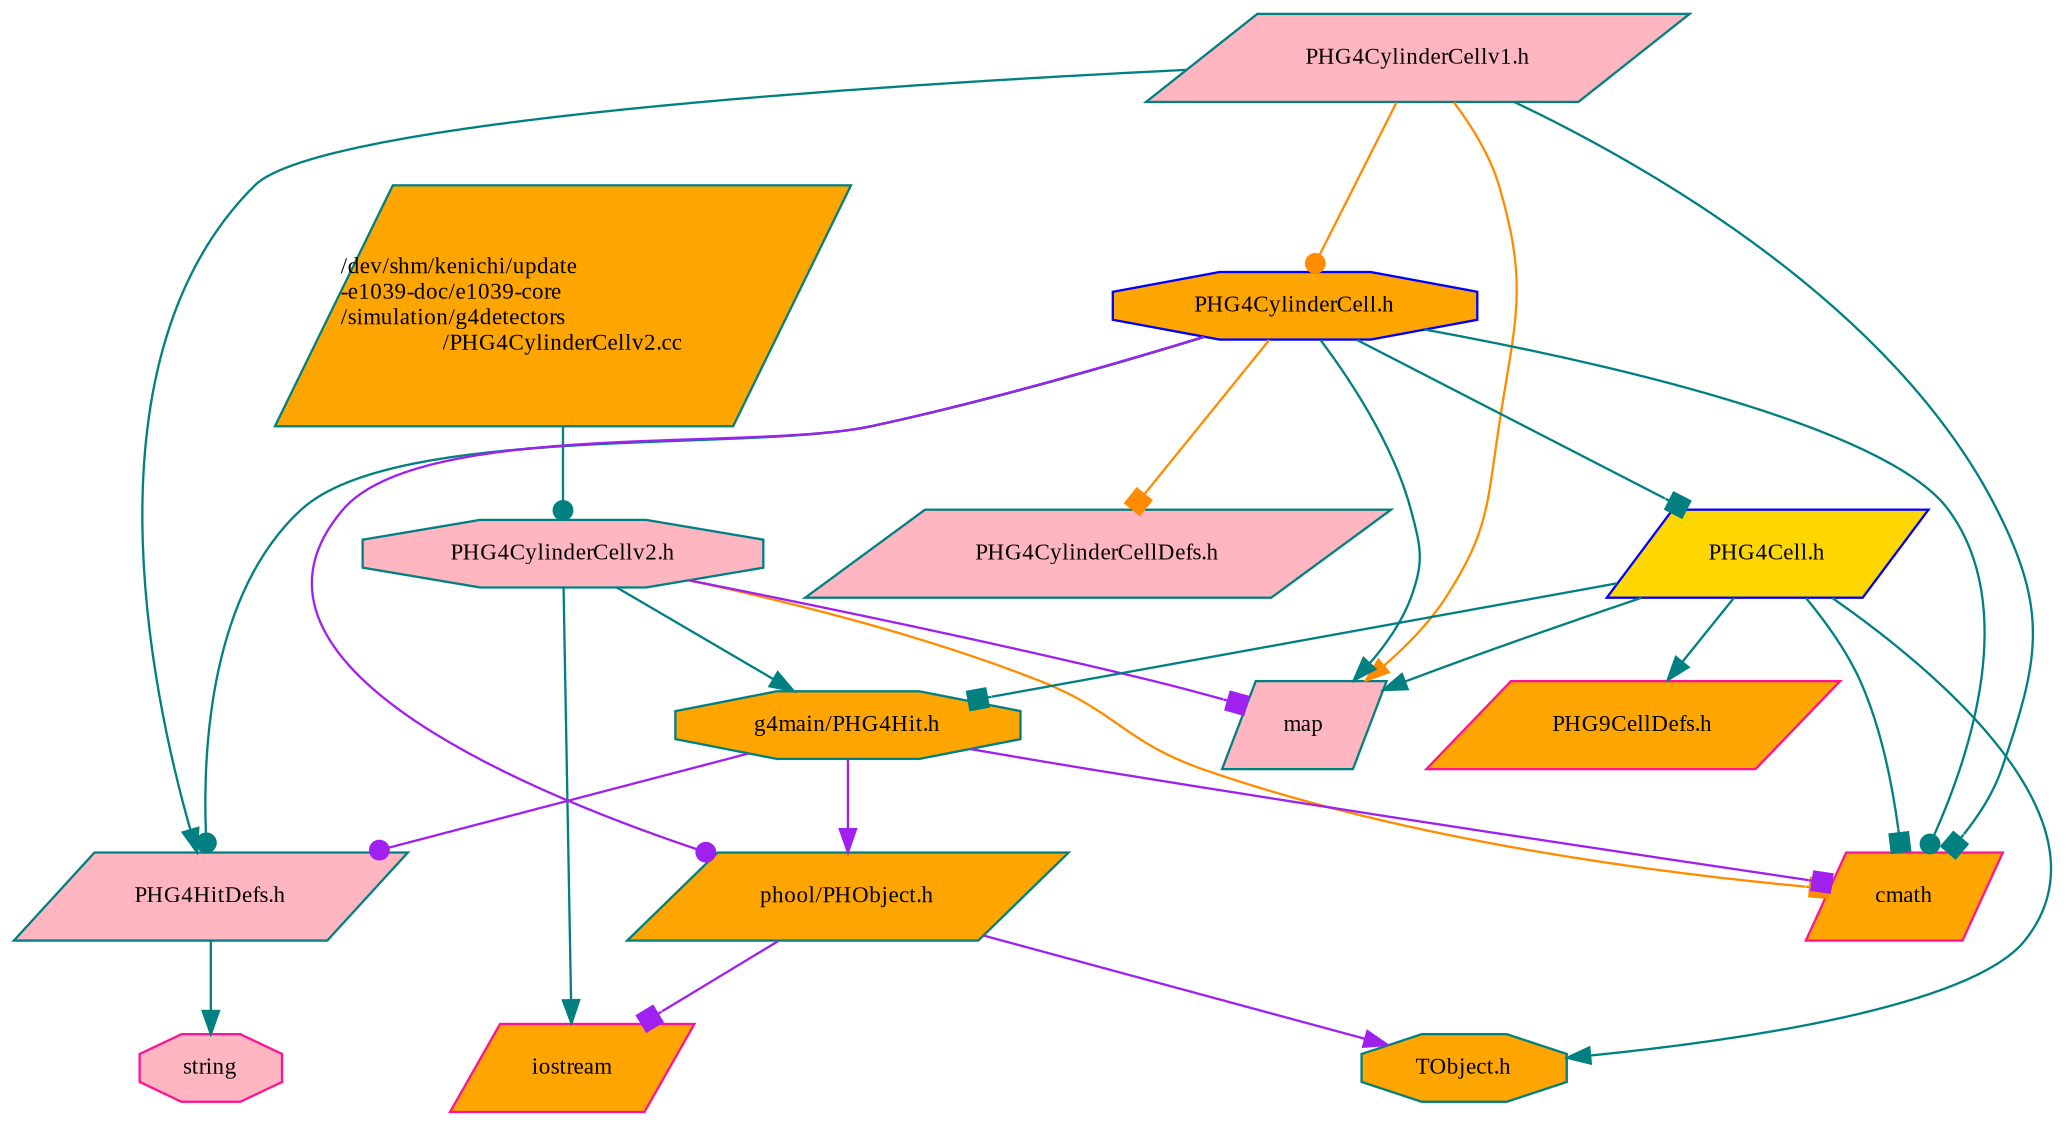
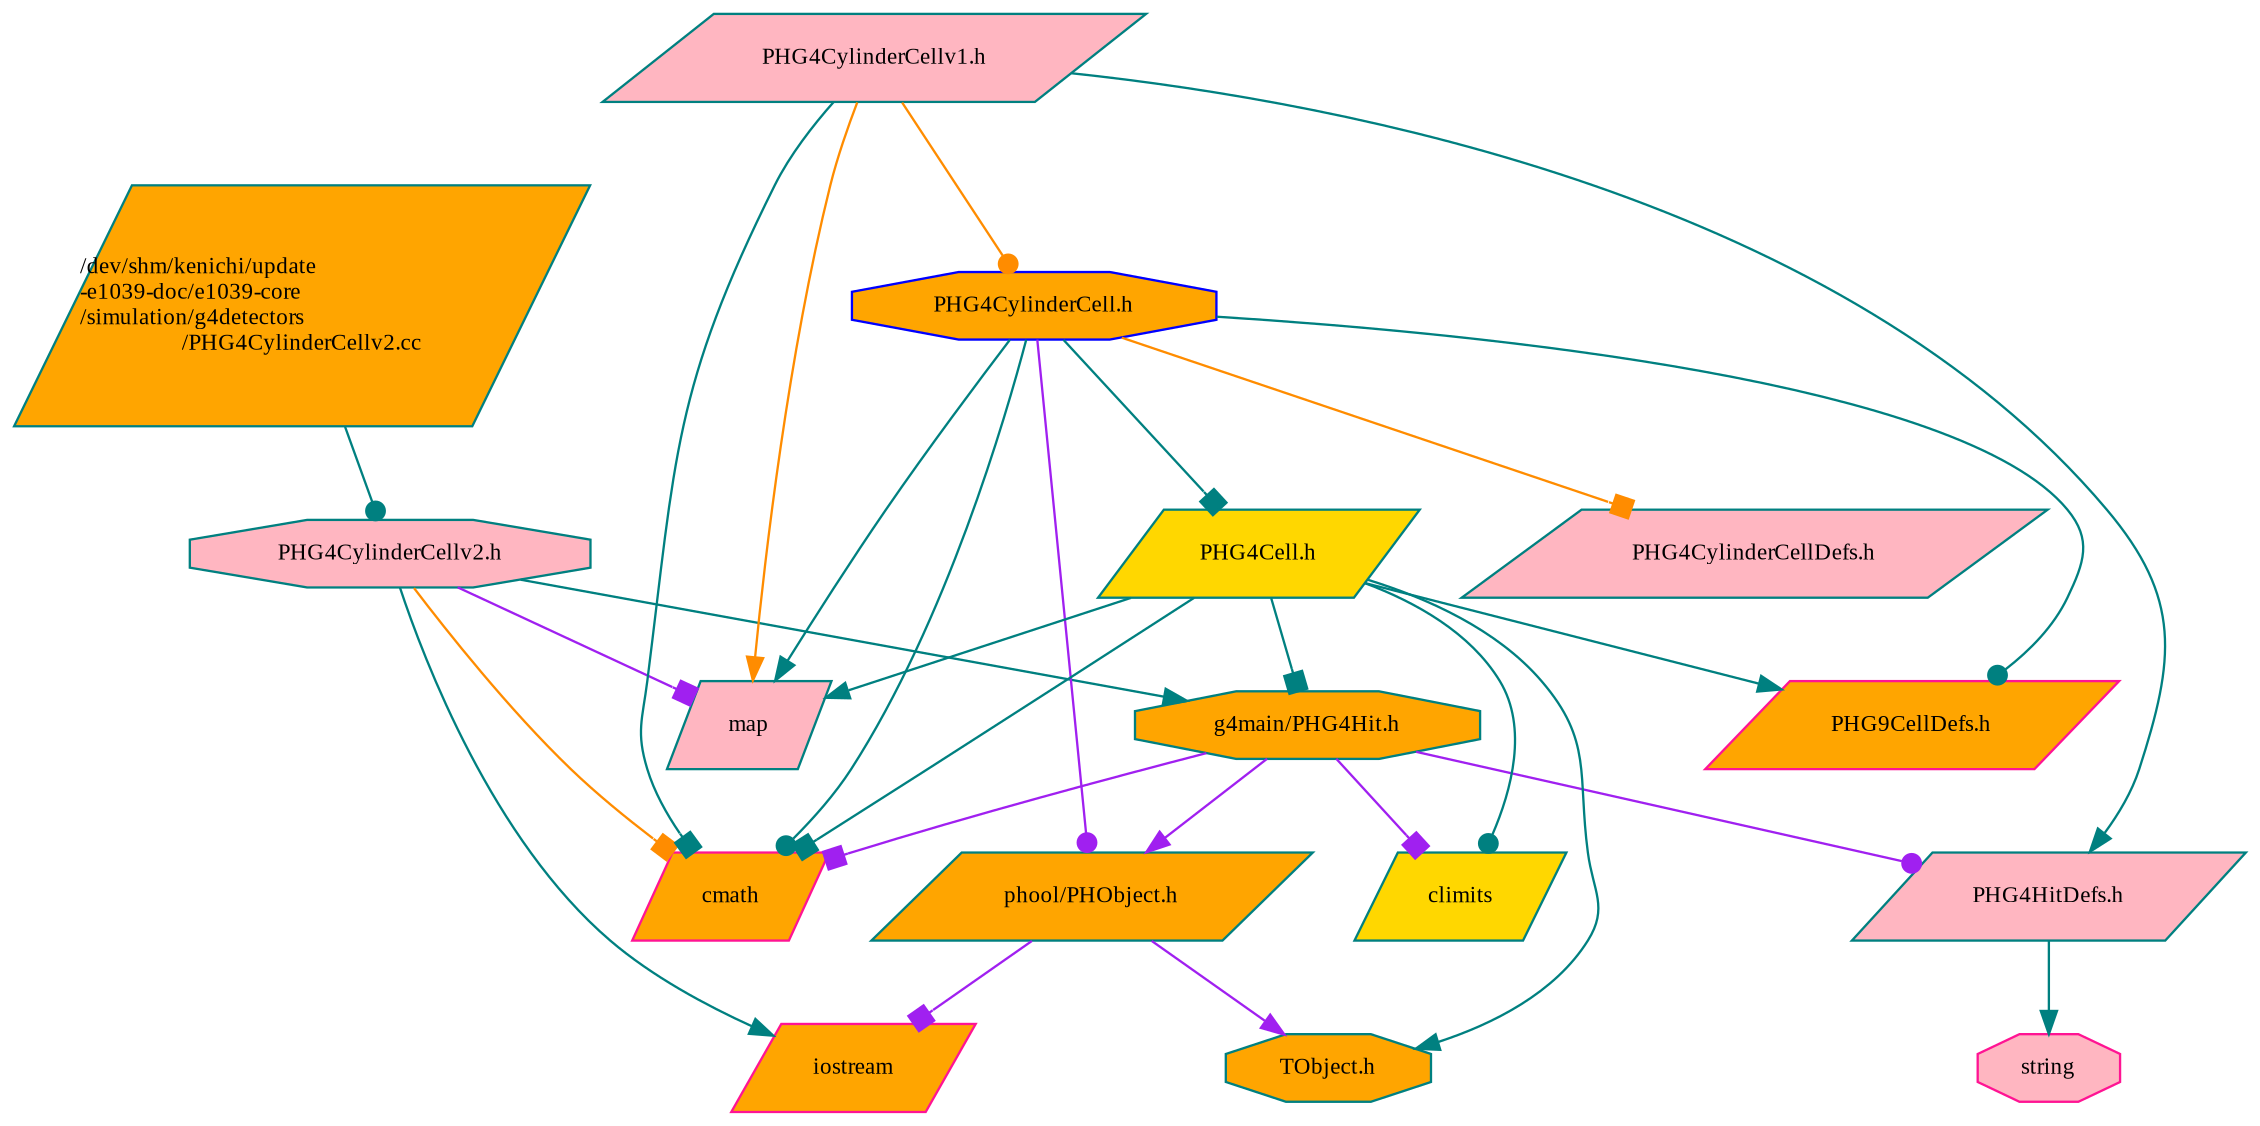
(360, 479) -> (1750, 381)
(1768, 554) -> (1259, 554)
none -> (1460, 897)
